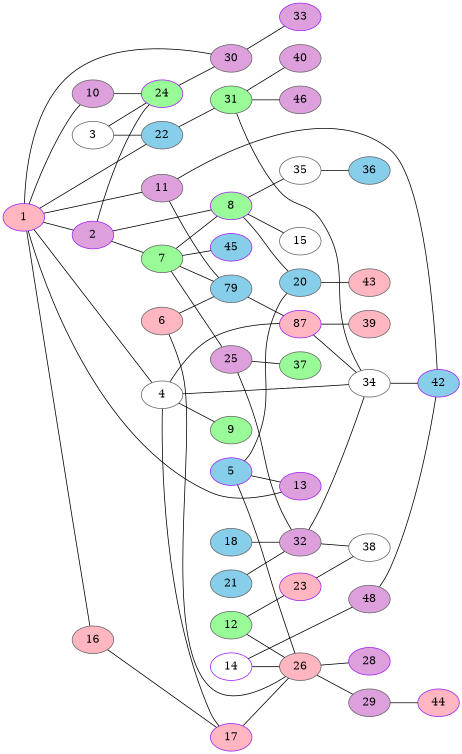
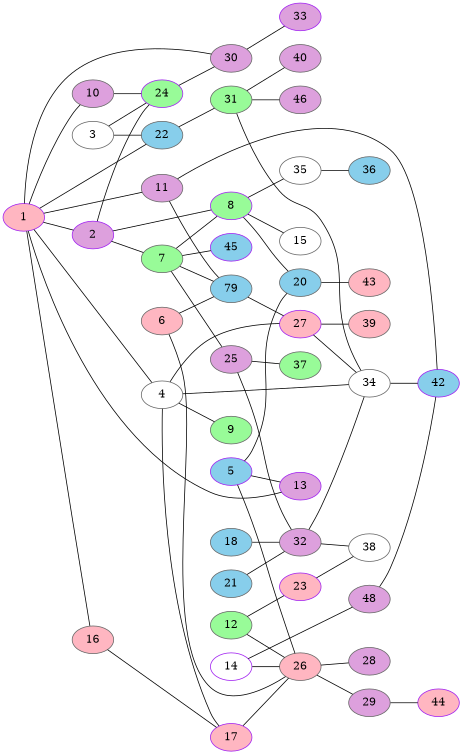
(300, 324) -> (300, 324)
(369, 661) -> (369, 661)
